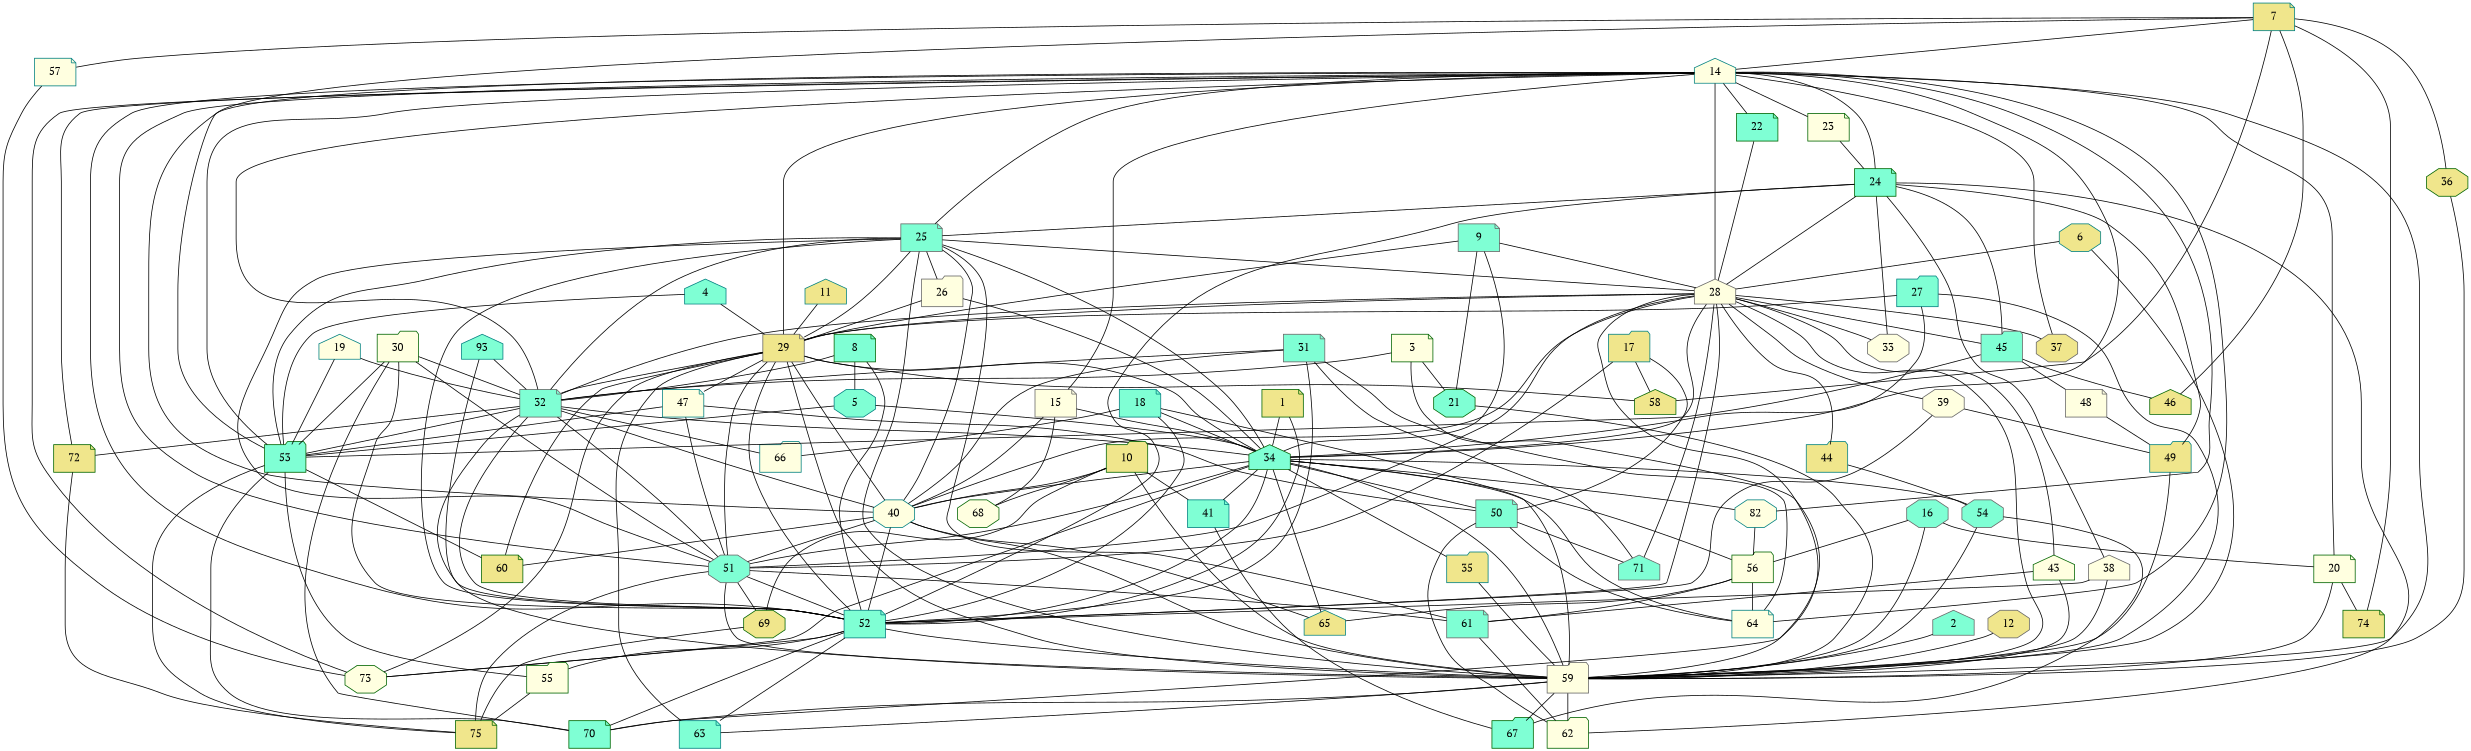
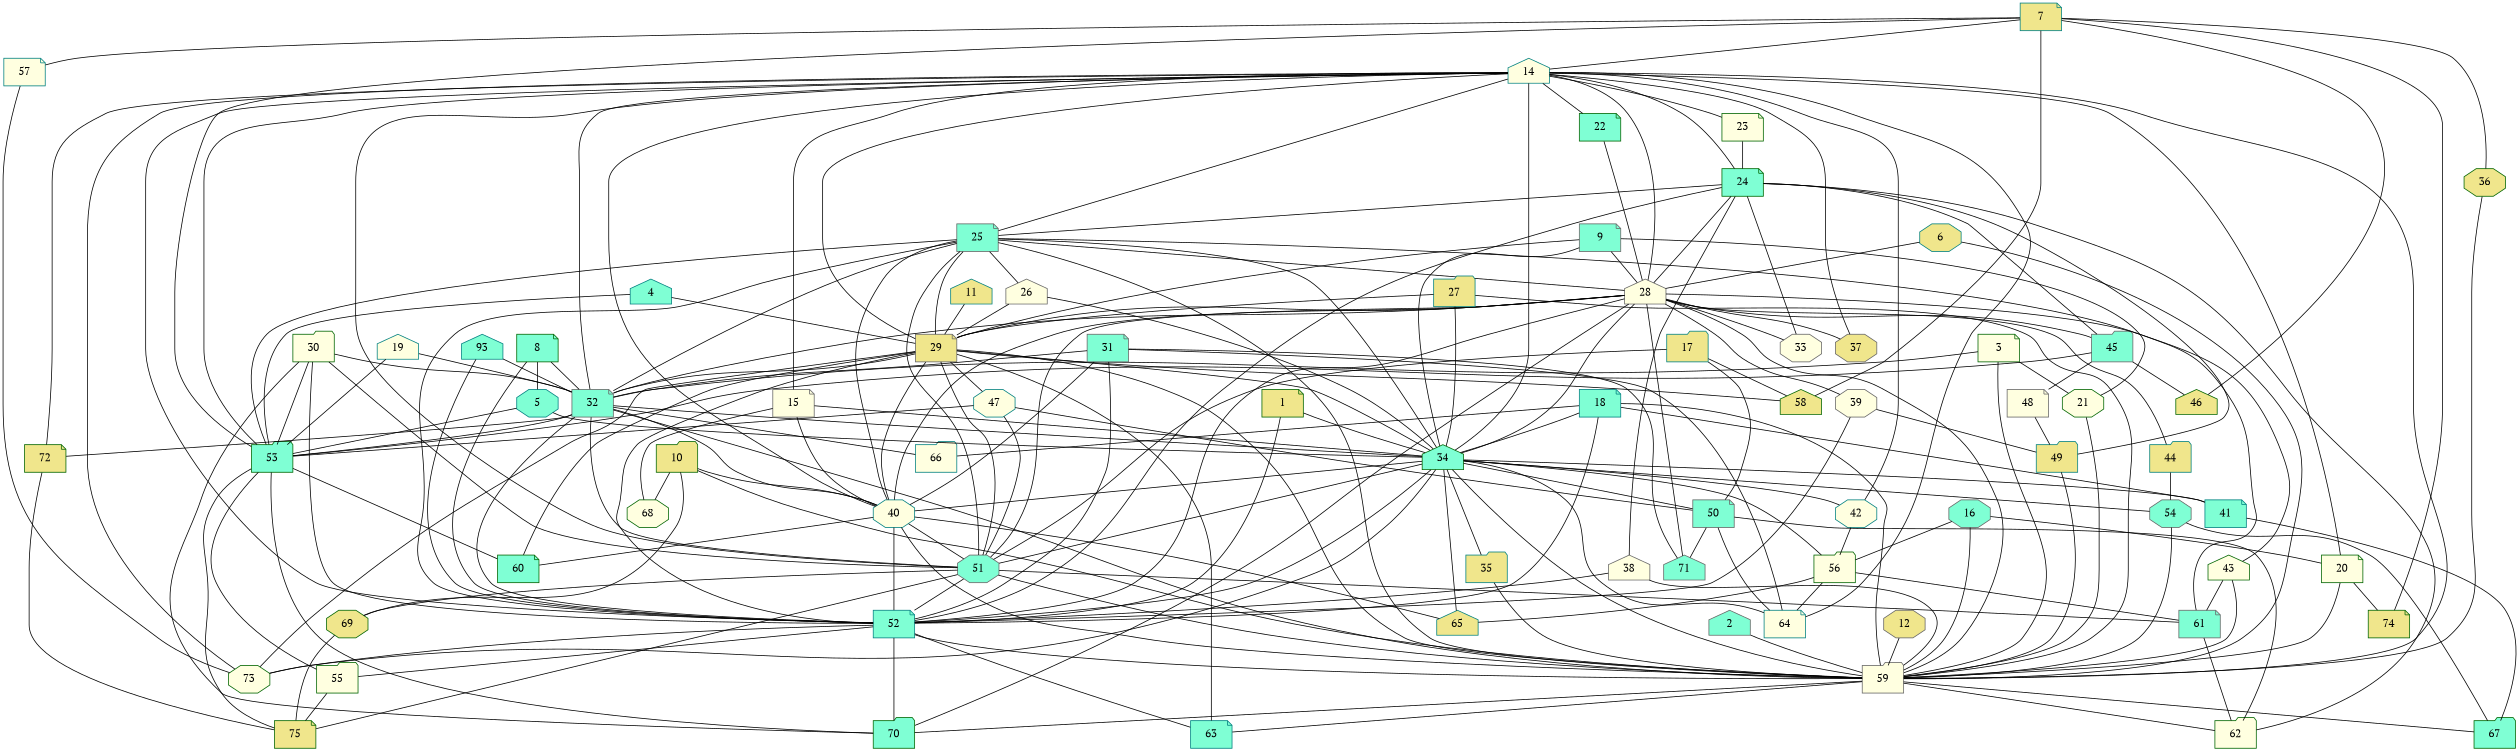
(942, 293) -> (1027, 293)
(1917, 293) -> (1454, 293)
(683, 403) -> (994, 403)
(1454, 403) -> (2083, 403)
(1164, 484) -> (1913, 454)
(1756, 514) -> (1856, 514)
(502, 569) -> (518, 569)
(590, 734) -> (894, 734)
